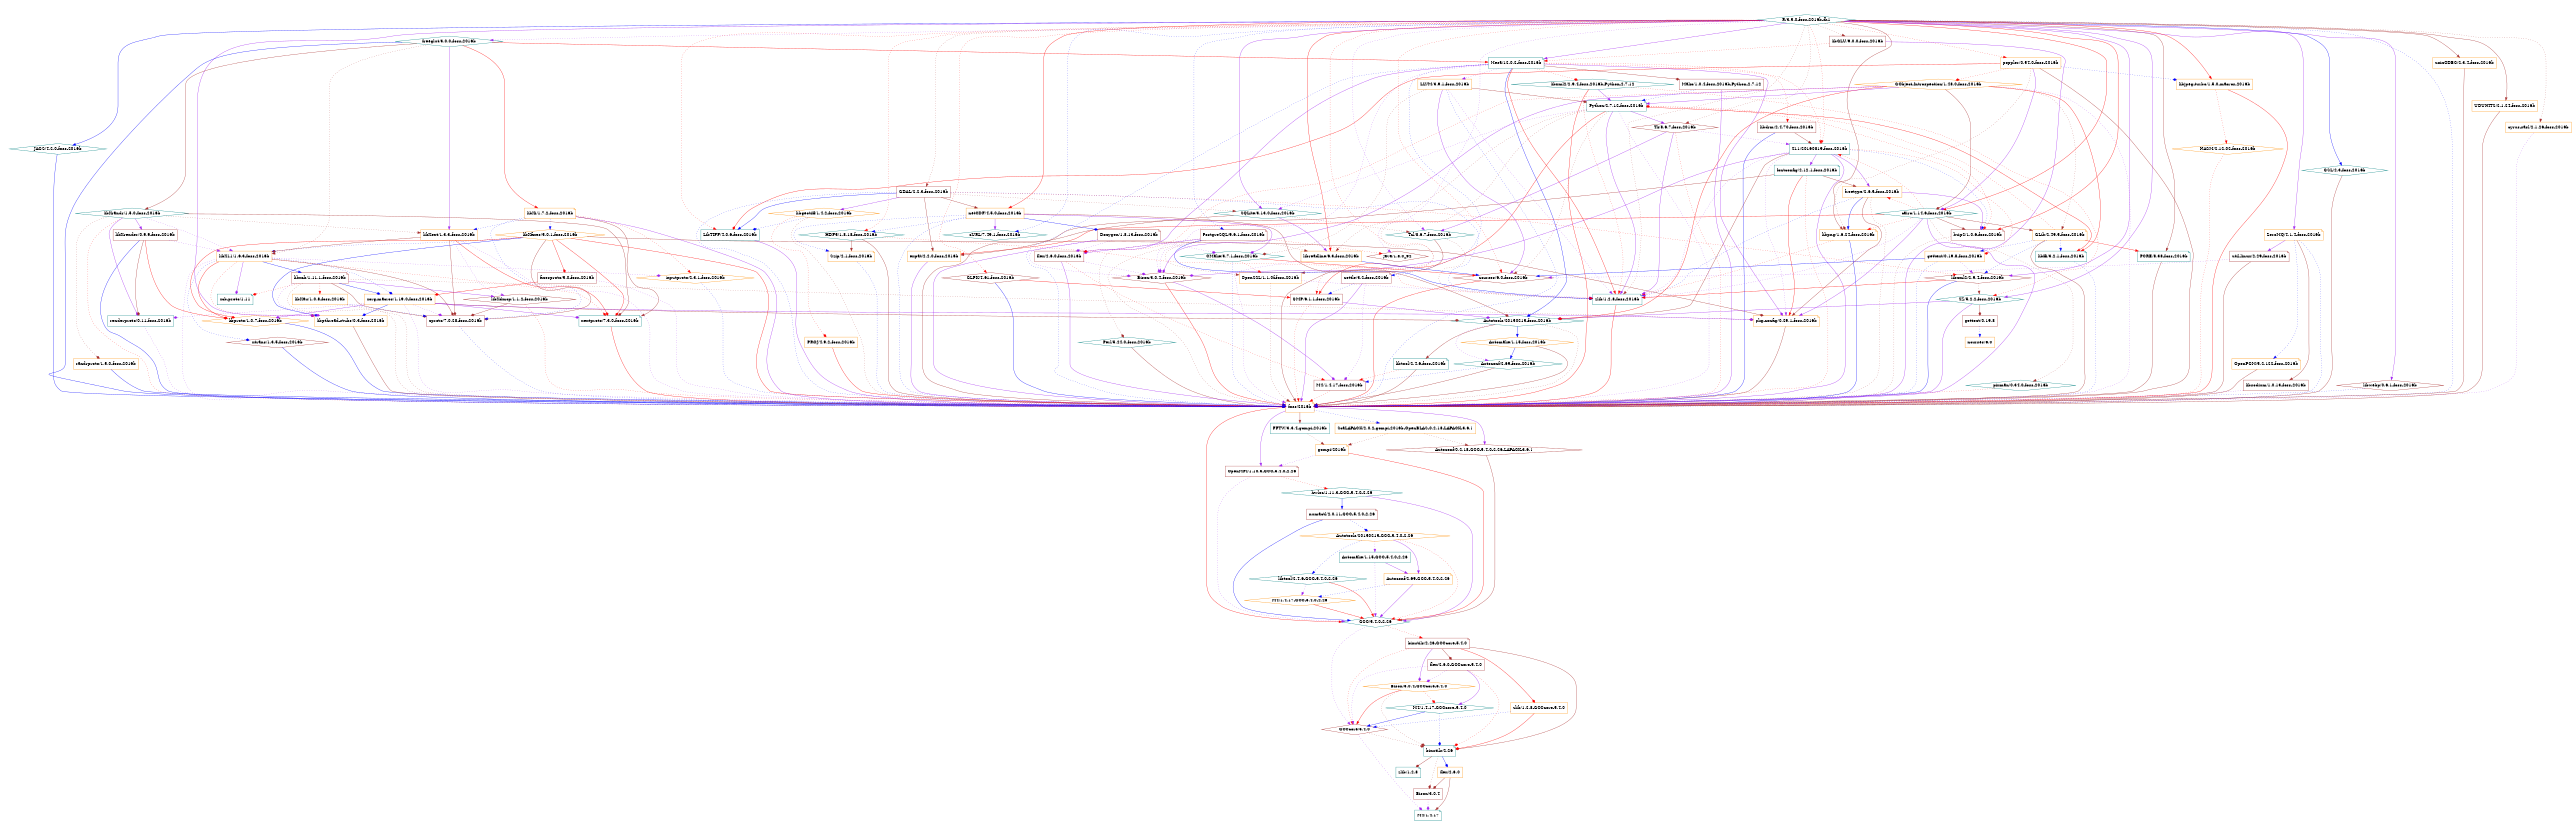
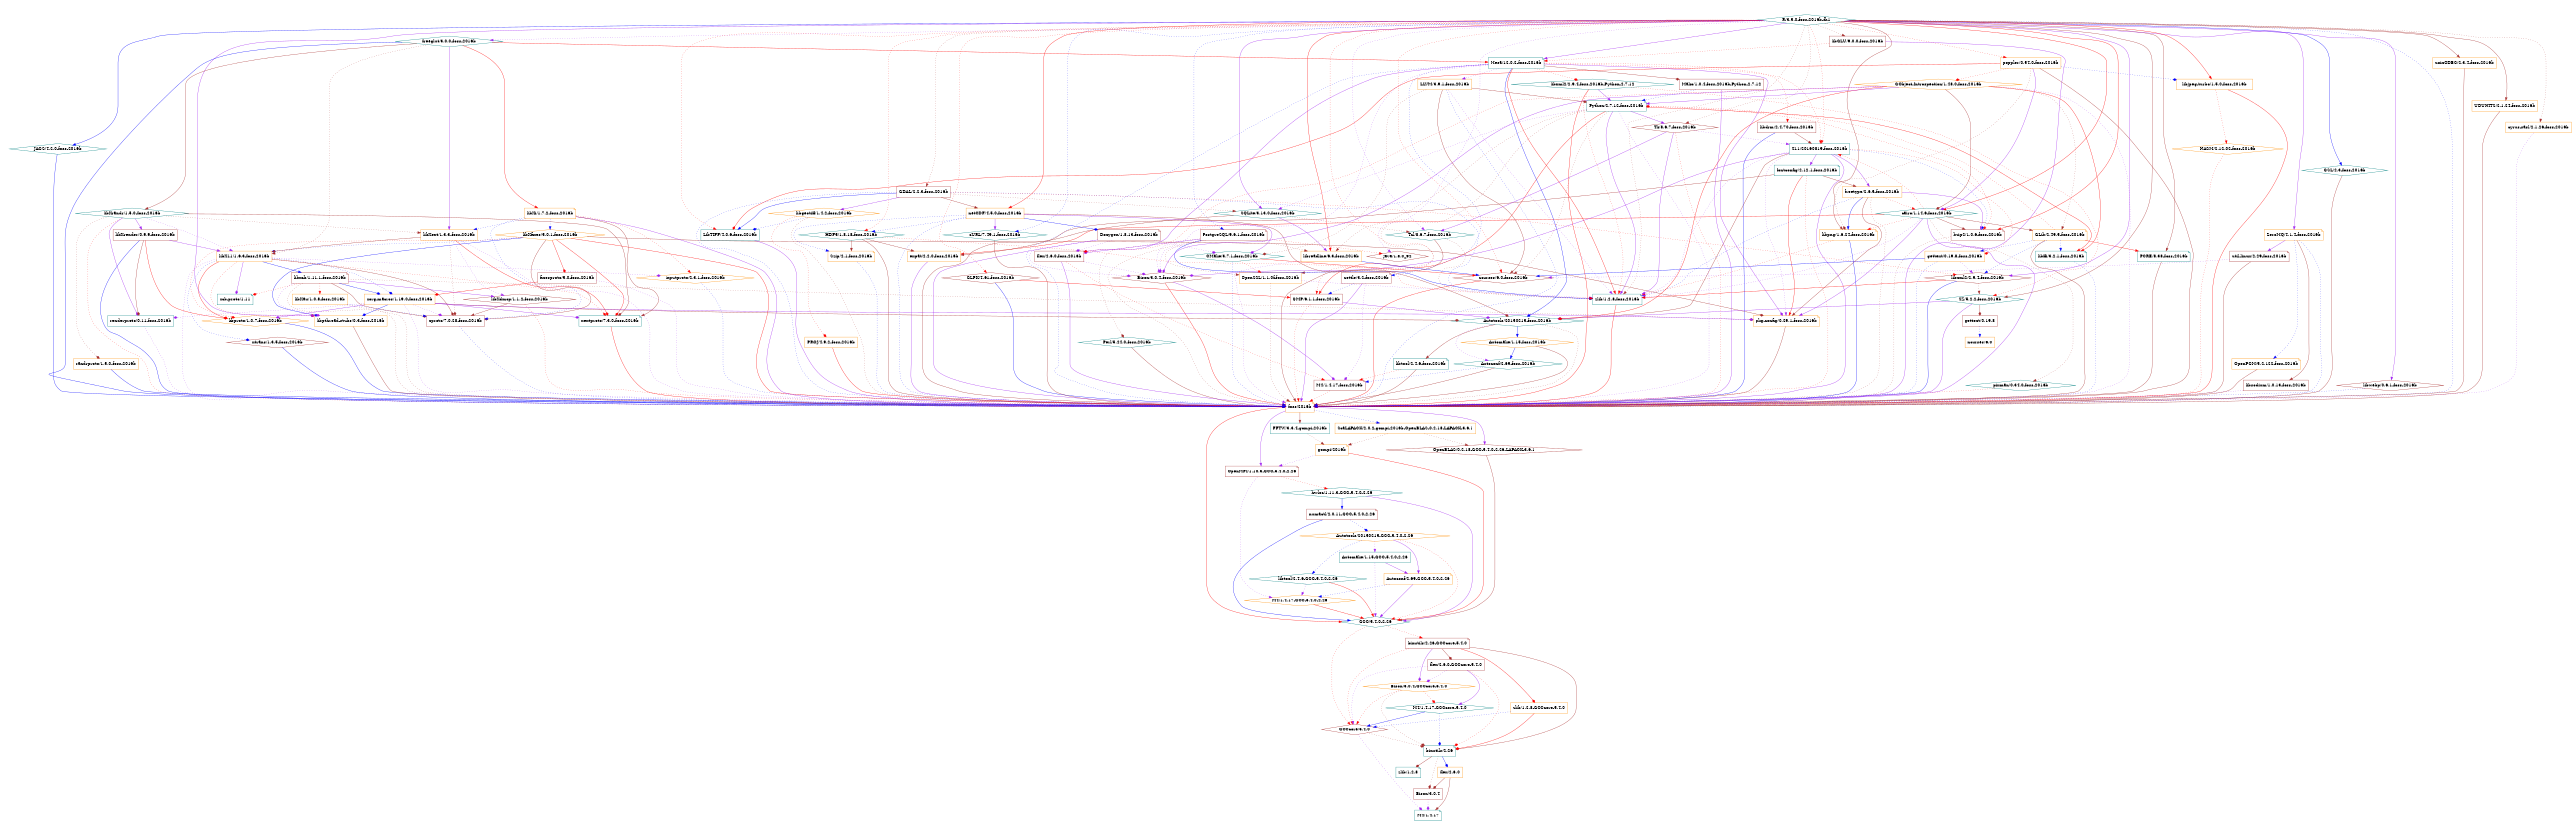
(2152, 62) -> (2152, 62)
(2215, 84) -> (2215, 84)
(1474, 188) -> (1474, 188)
(1904, 204) -> (1898, 203)
(928, 222) -> (888, 245)
(317, 242) -> (317, 242)
(193, 245) -> (193, 245)
(452, 276) -> (452, 276)
(487, 310) -> (487, 310)
none -> (1053, 390)
(1484, 450) -> (1484, 450)
(1220, 592) -> (1241, 543)
(1332, 668) -> (1332, 668)
(1376, 701) -> (1376, 701)
